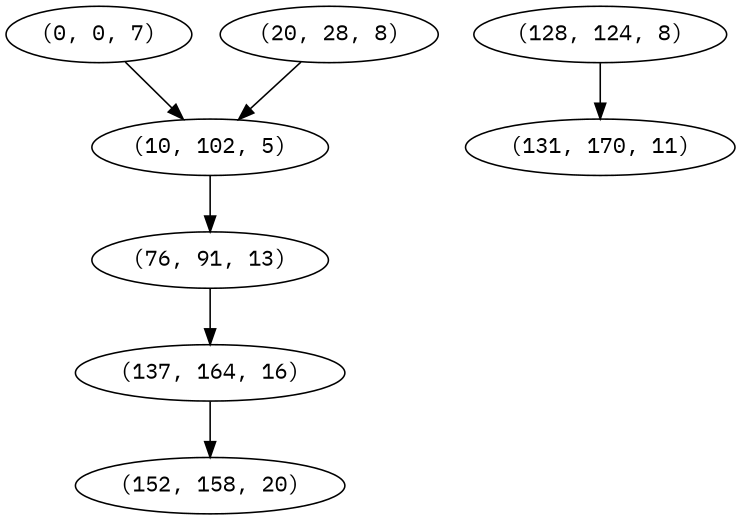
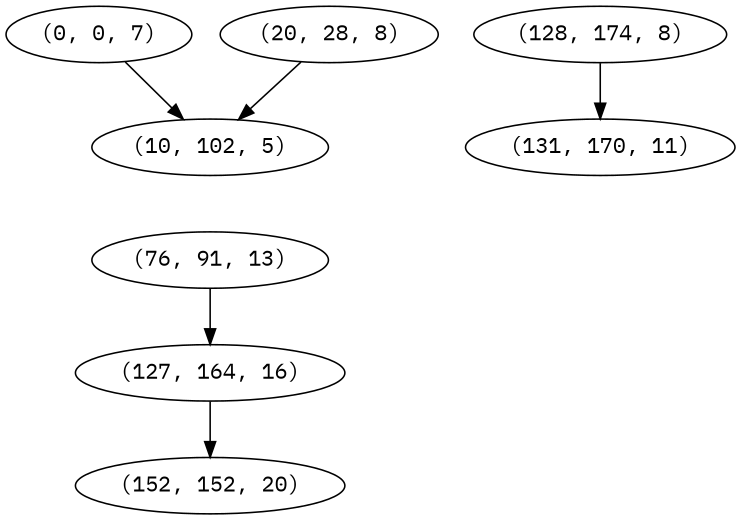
(600, 34) -> (600, 34)
(210, 196) -> none
(210, 373) -> (210, 373)
(210, 486) -> (210, 486)
